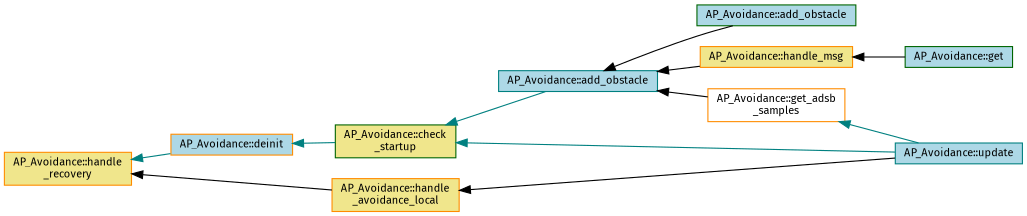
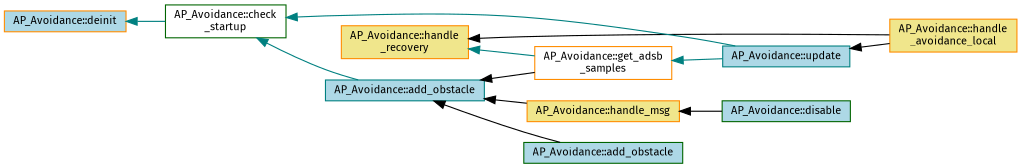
(959, 57) -> (786, 111)
(396, 141) -> (226, 21)
(156, 156) -> (507, 53)
(683, 174) -> (875, 45)
